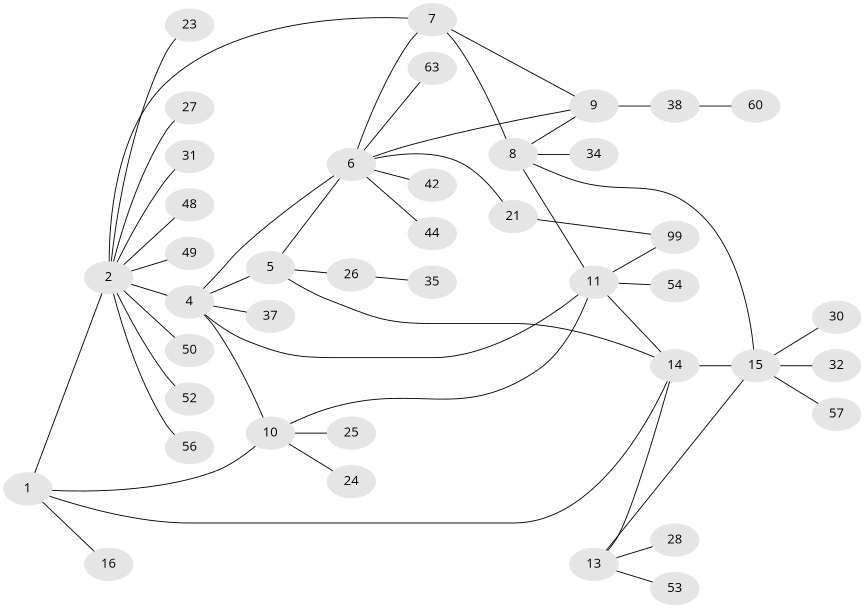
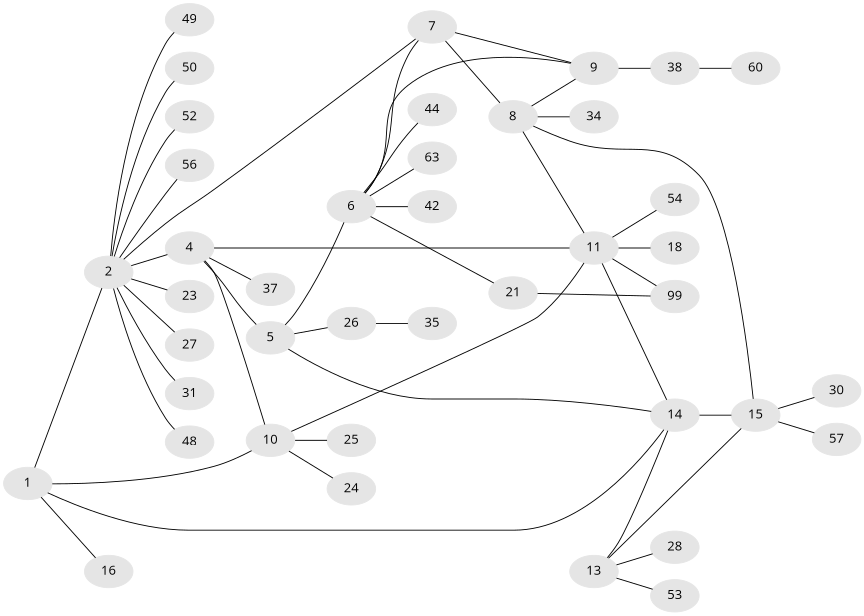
(265, 228) -> none
none -> (675, 248)
(837, 366) -> none
